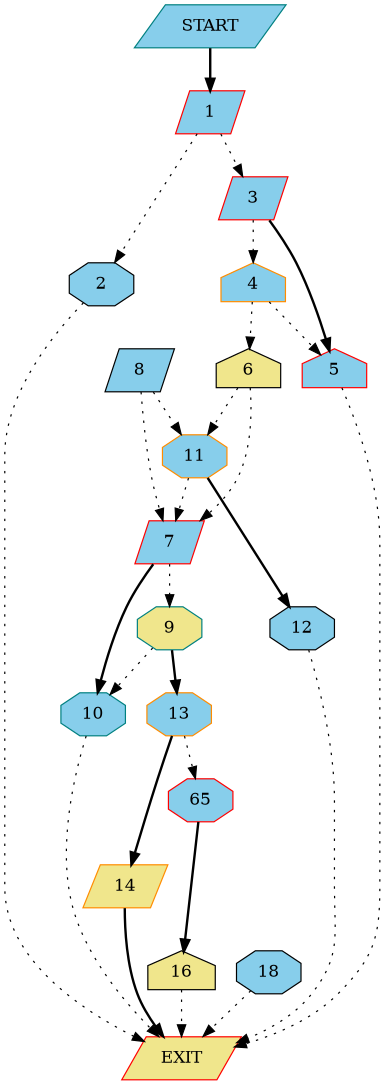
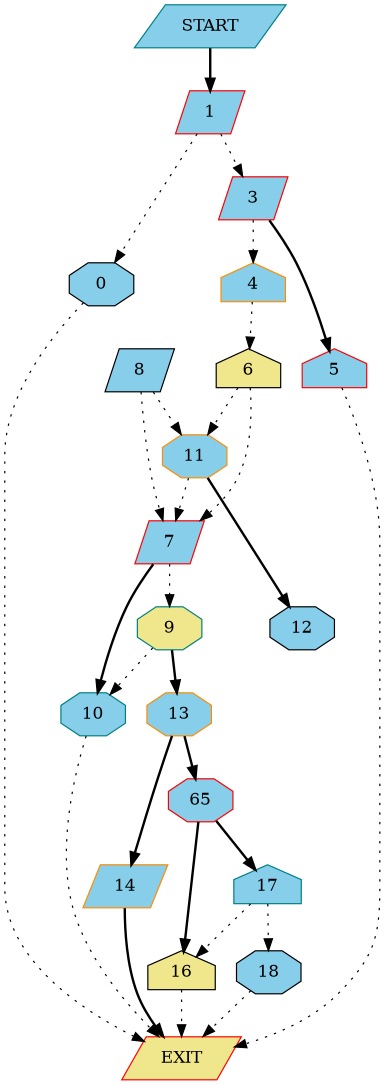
(102, 284) -> (102, 284)
(291, 324) -> none
(188, 752) -> (188, 752)
(334, 863) -> none
(125, 886) -> (125, 886)
none -> (268, 886)
